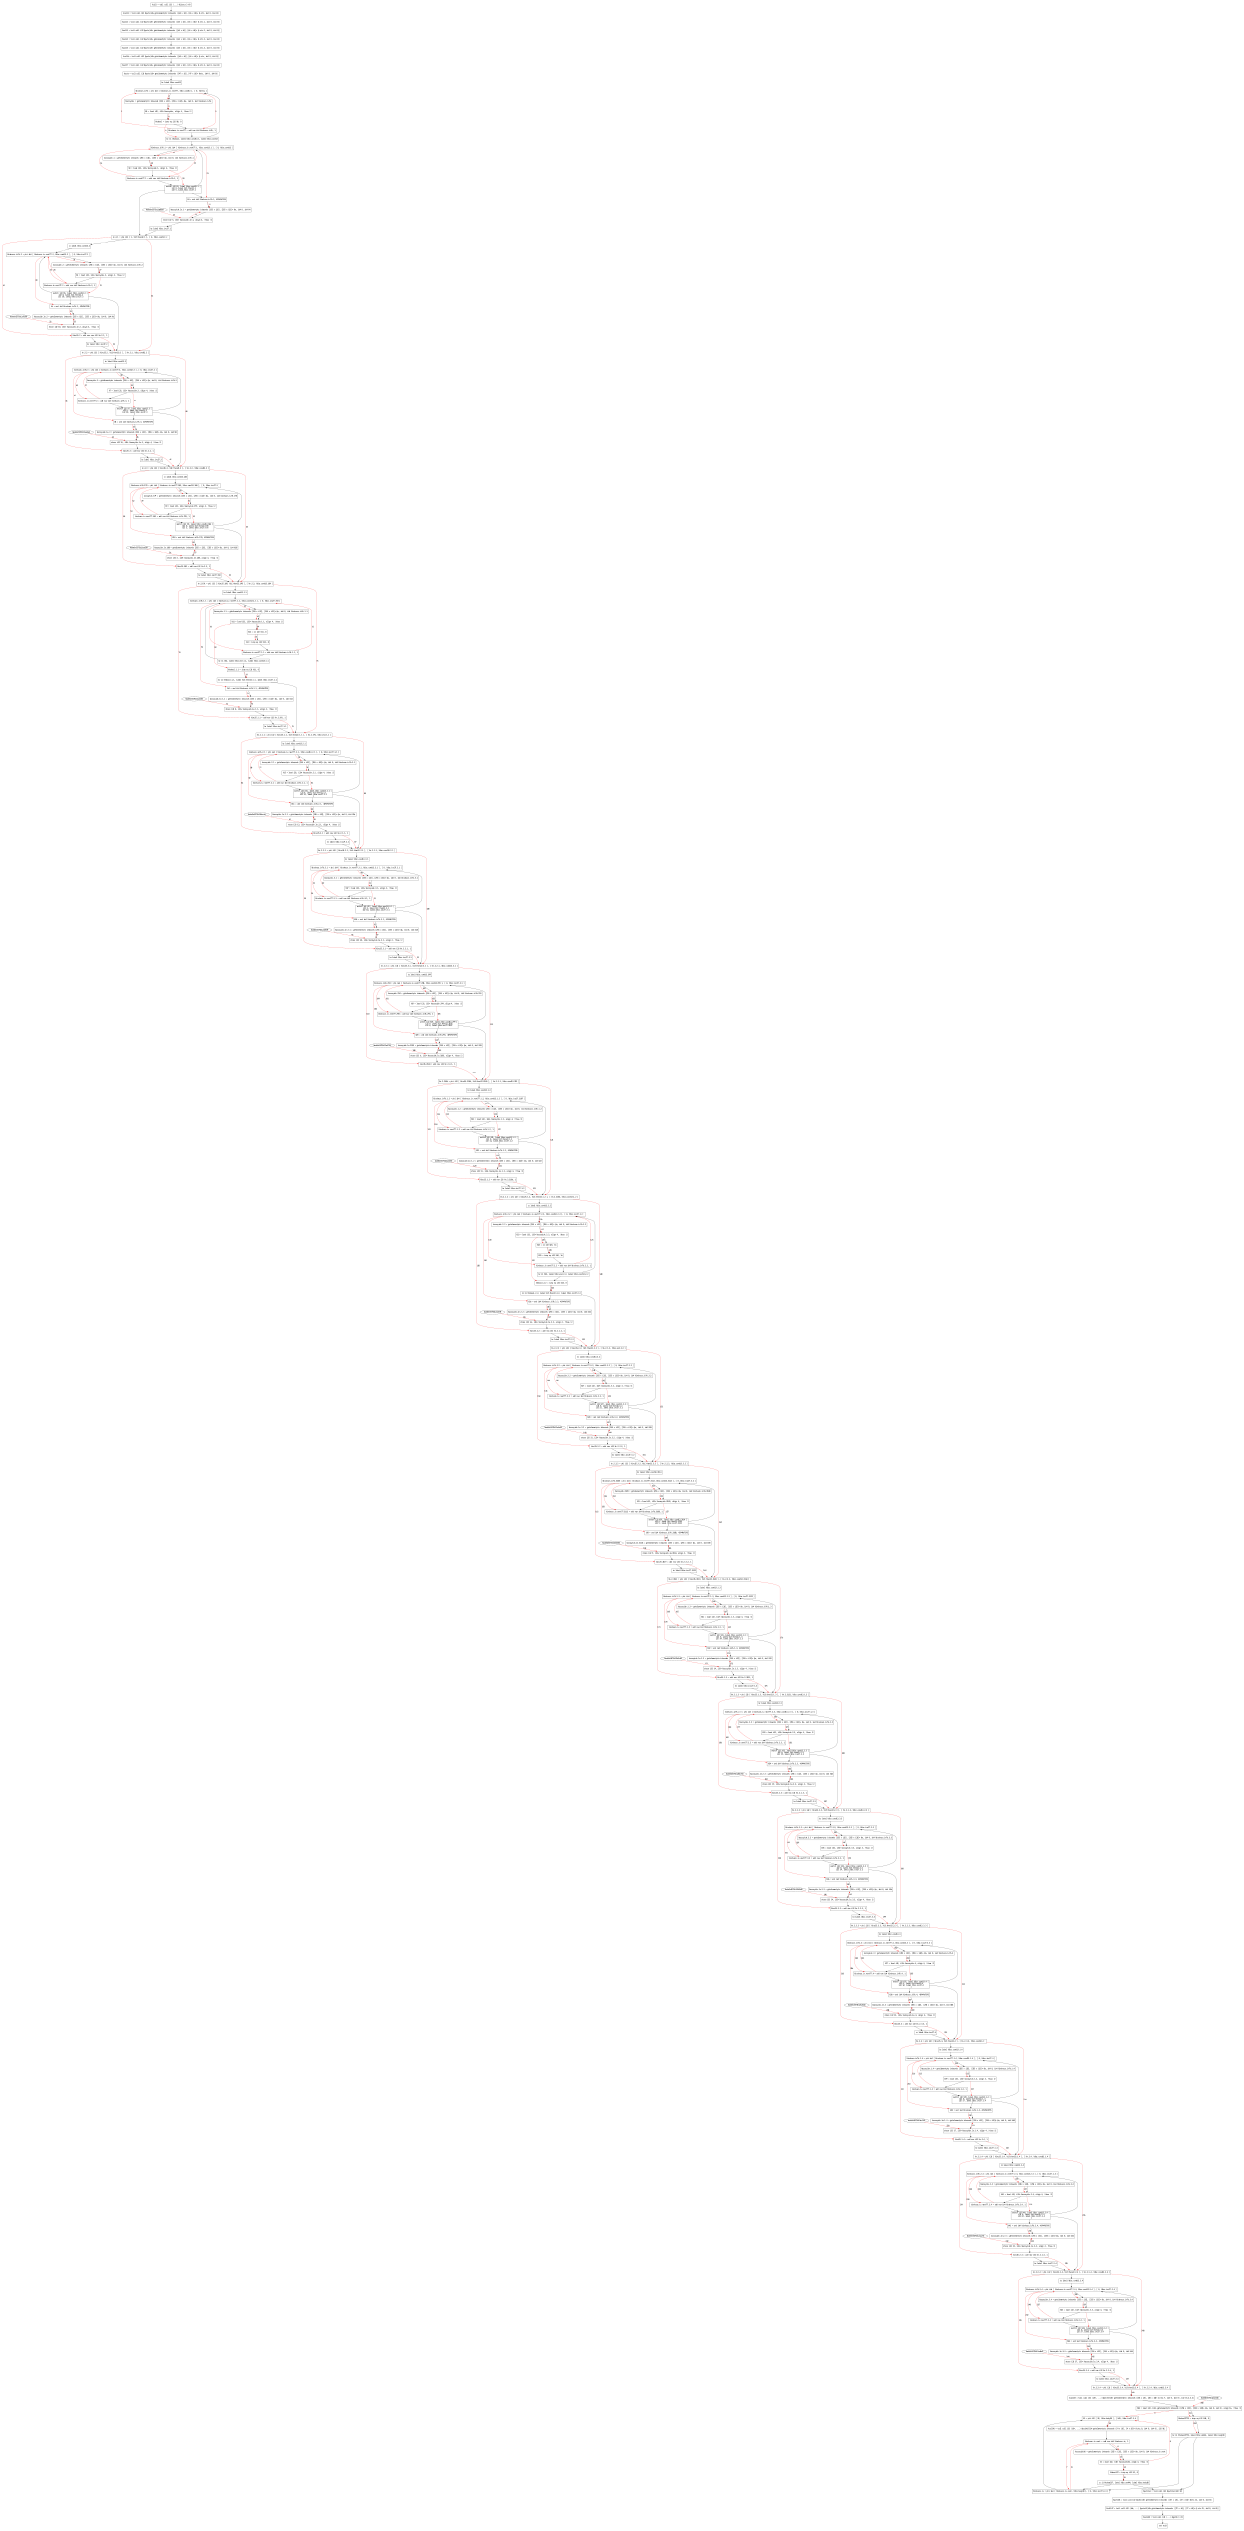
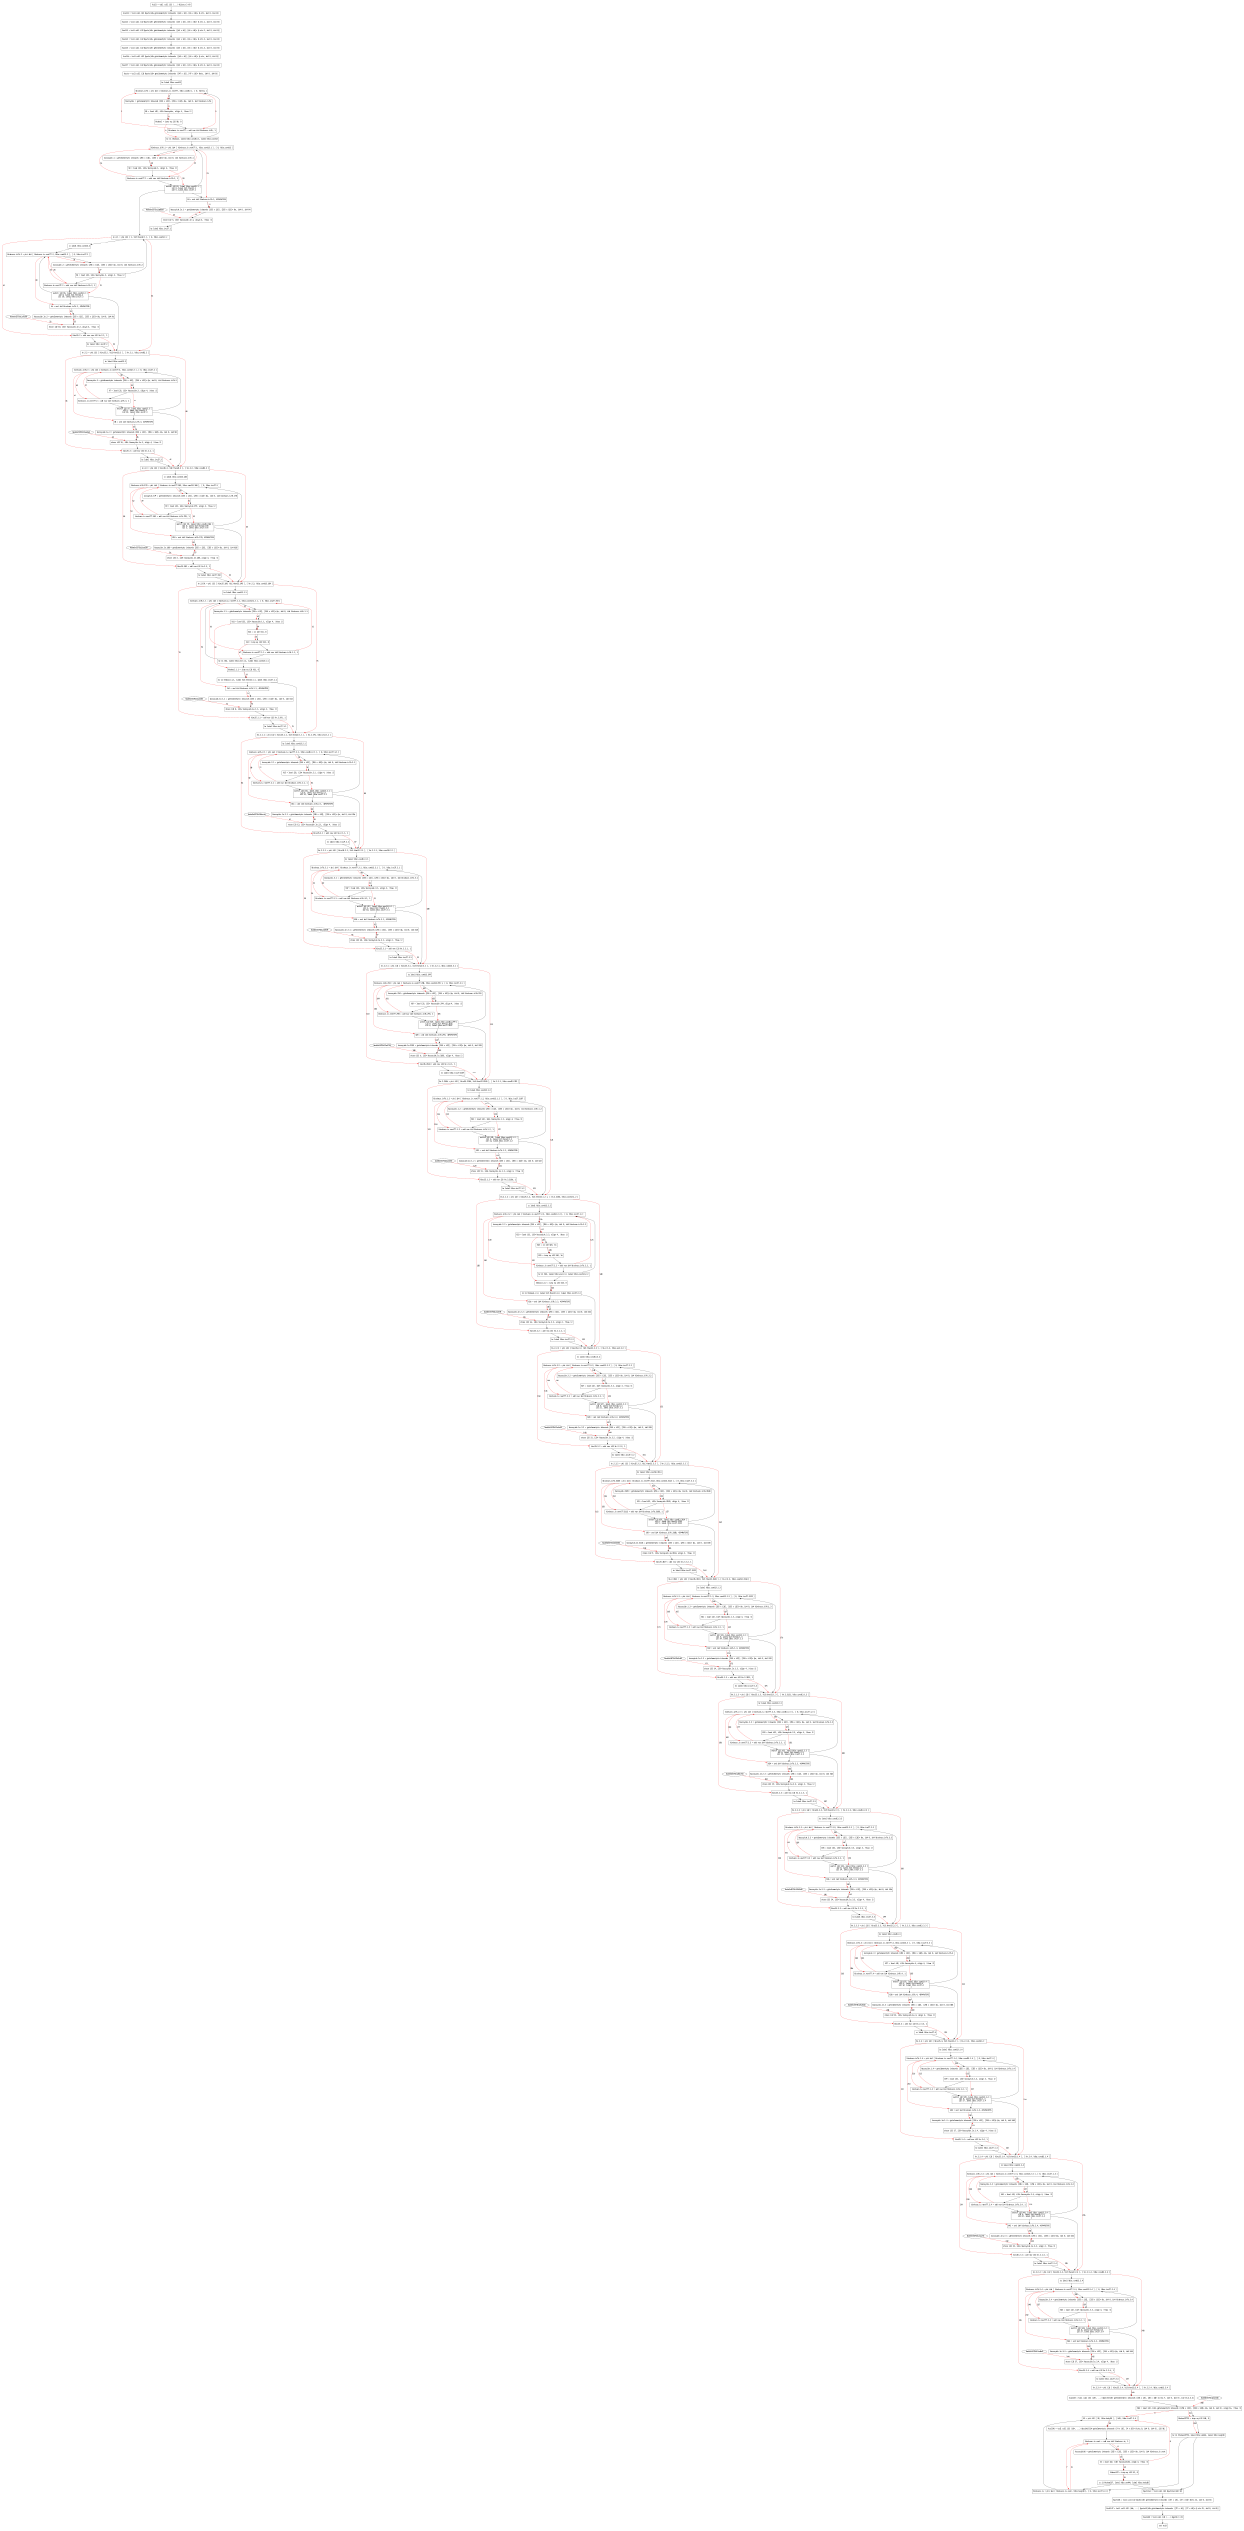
(151, 233) -> (147, 264)
none -> (240, 649)
none -> (452, 1073)
(916, 2121) -> none
